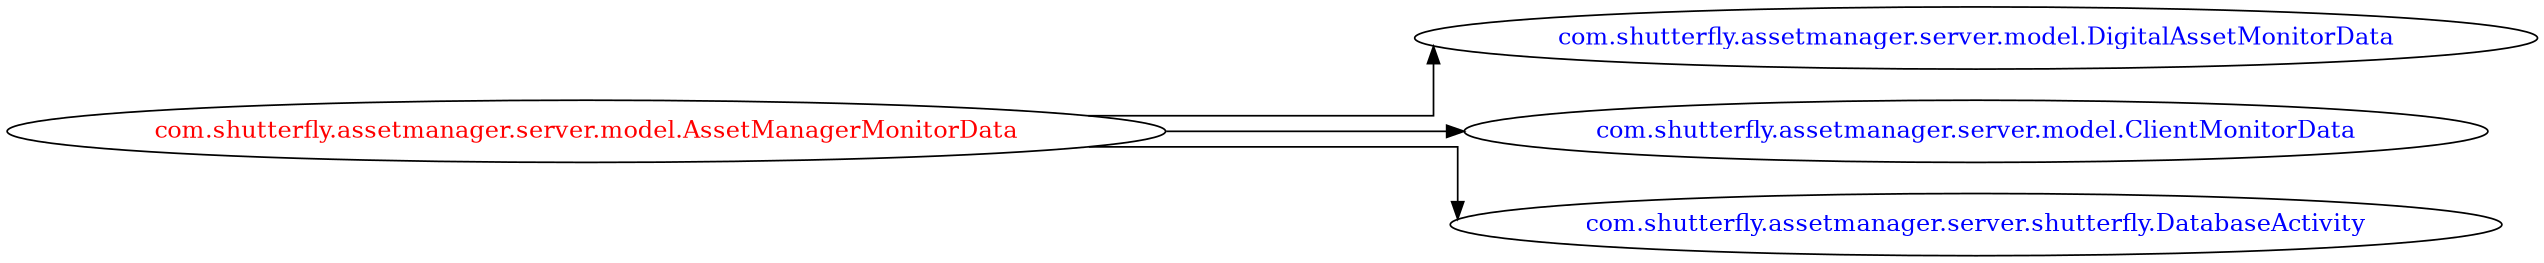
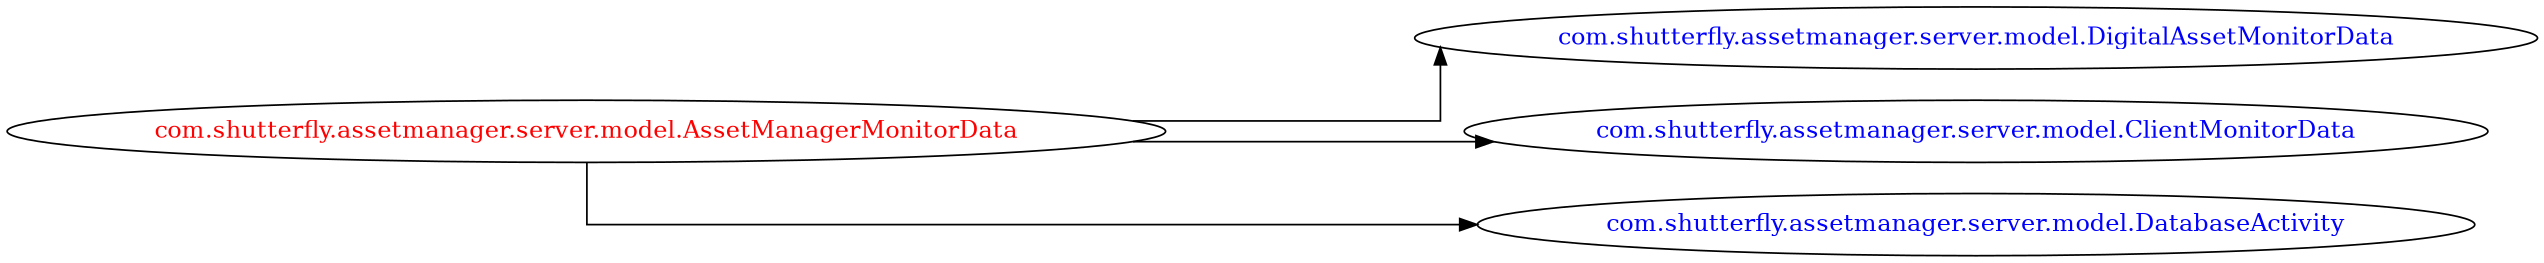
(1976, 225) -> (1976, 225)
